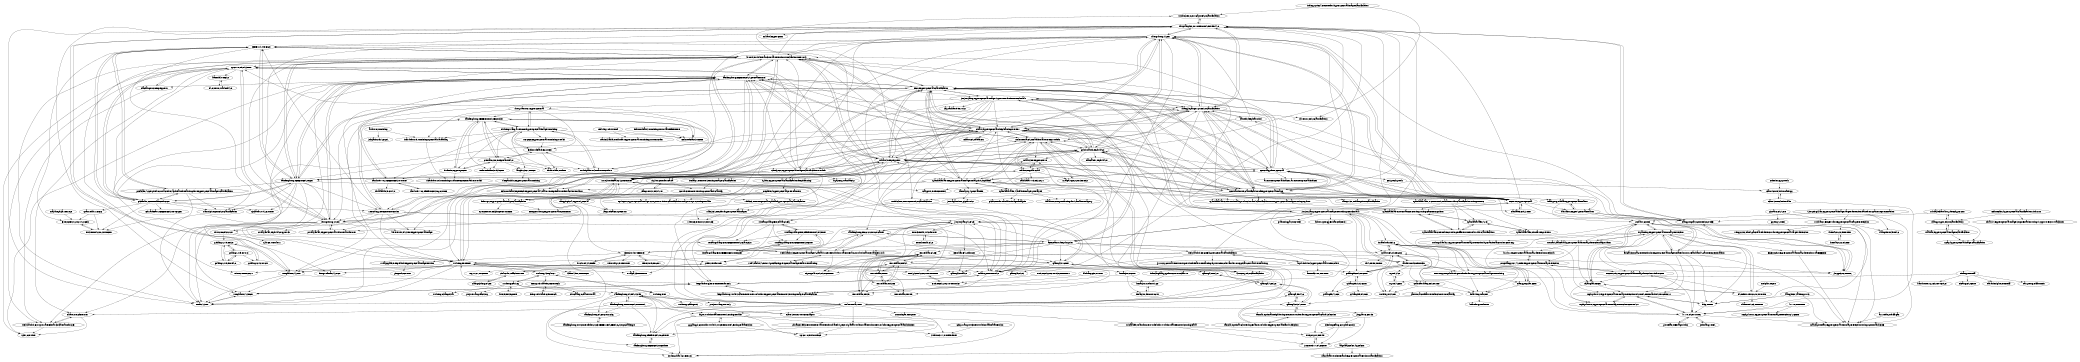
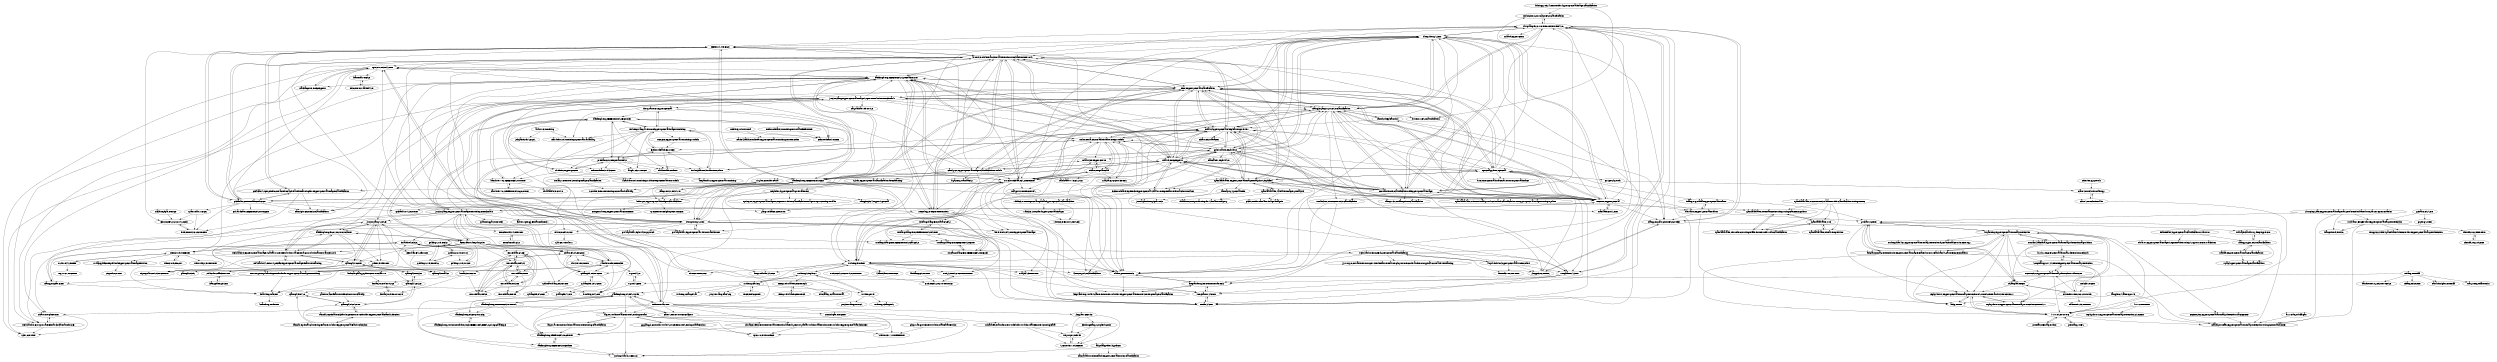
(835, 199) -> (1102, 174)
(1824, 217) -> (1960, 225)
none -> (577, 325)
